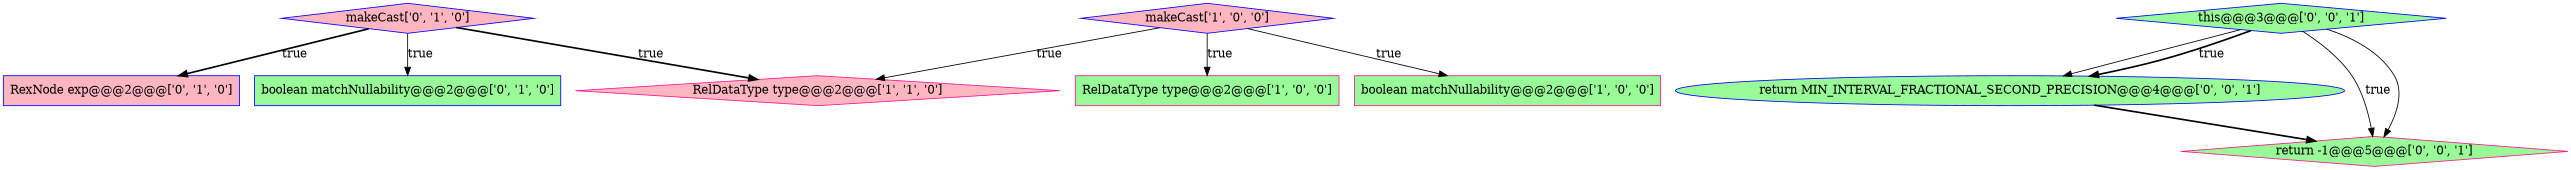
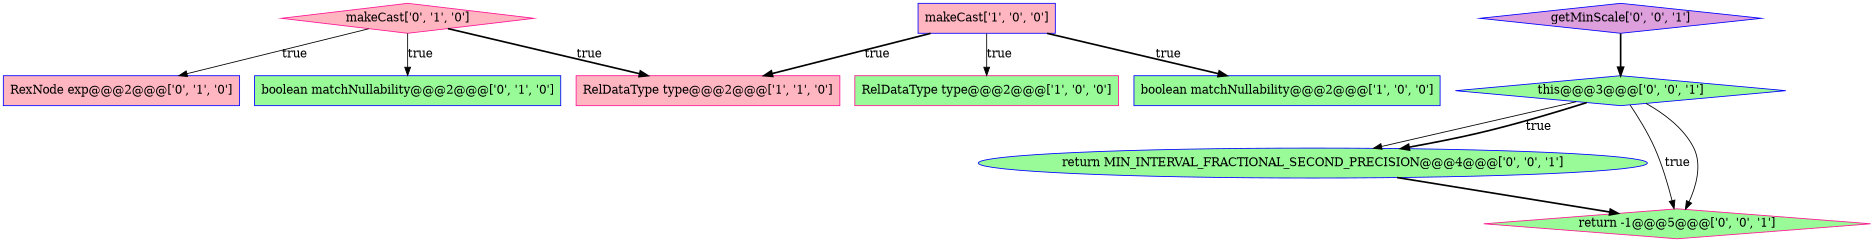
(408, 18) -> (408, 18)
(1207, 18) -> (987, 18)
none -> (1621, 18)
(278, 51) -> (278, 51)
(1343, 51) -> (1133, 54)
(1022, 53) -> (851, 53)
(818, 91) -> (708, 91)
(1507, 91) -> (1287, 91)
